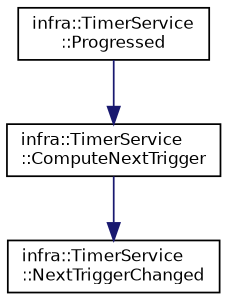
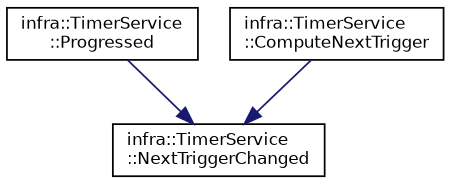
(114, 83) -> (154, 86)
